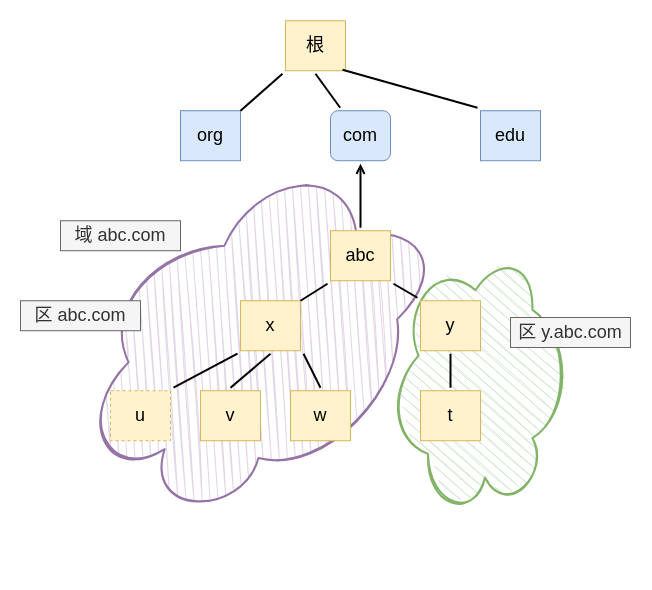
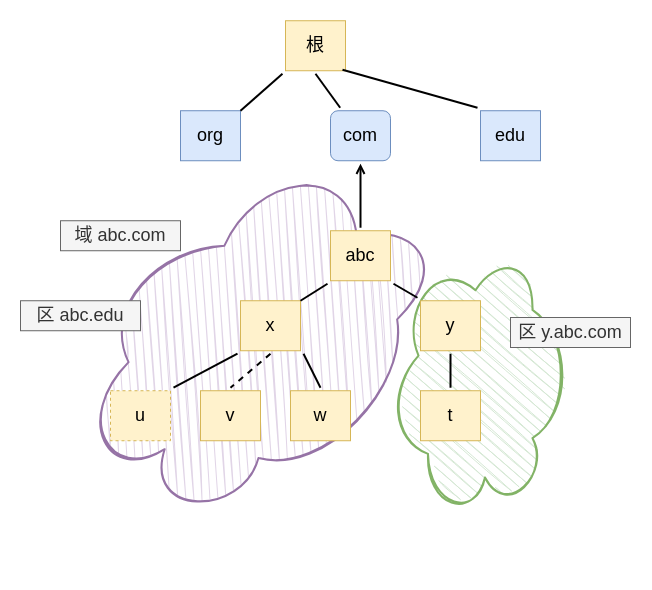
(81, 316) -> (81, 316)
(250, 371) -> (250, 371)
